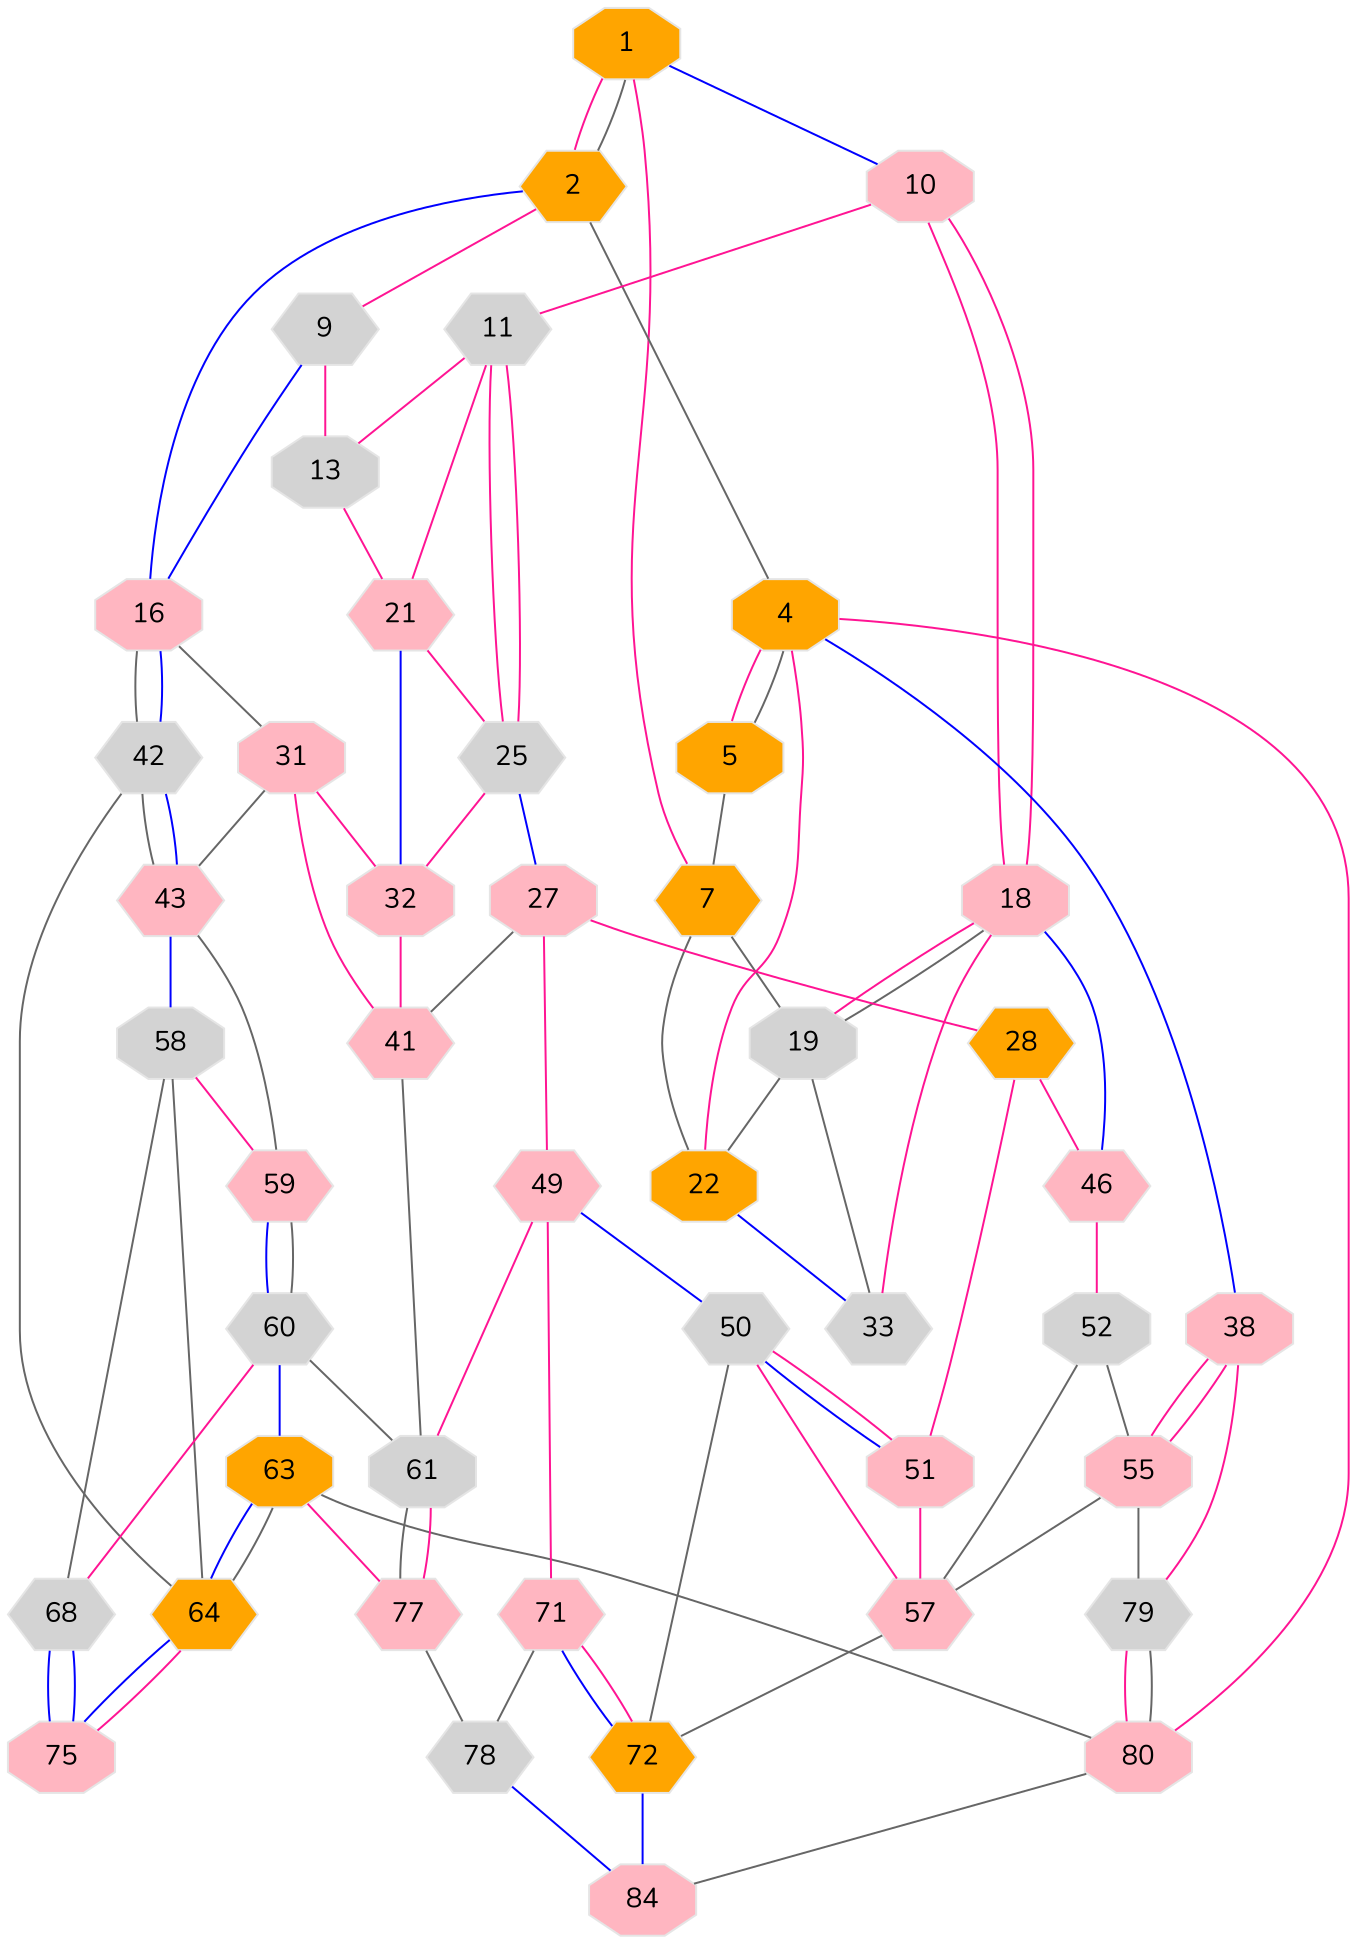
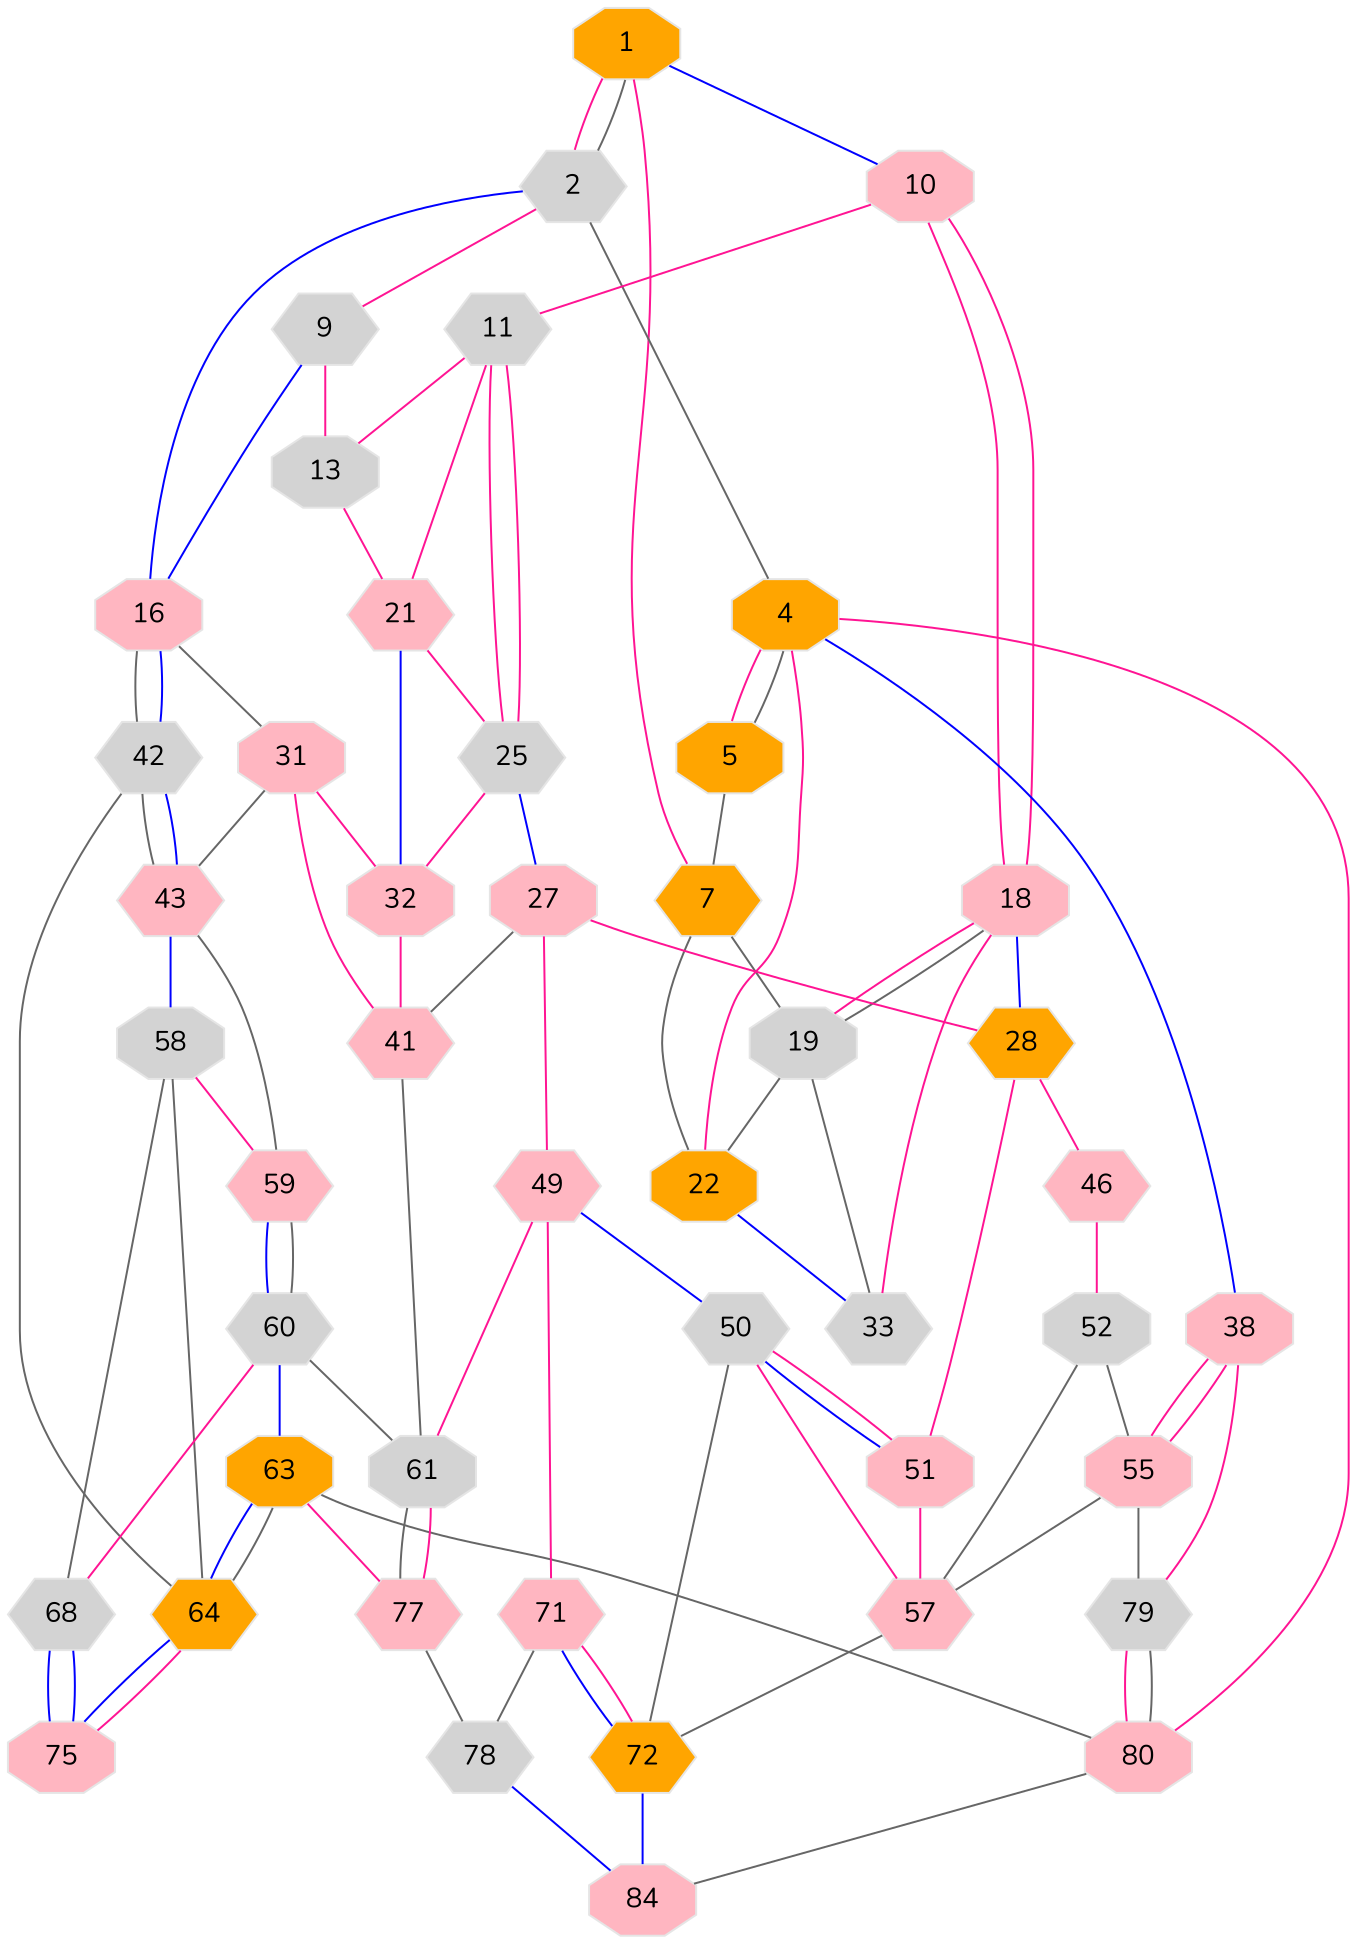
(573, 186) -> (573, 186)
(1099, 1033) -> (1018, 972)
